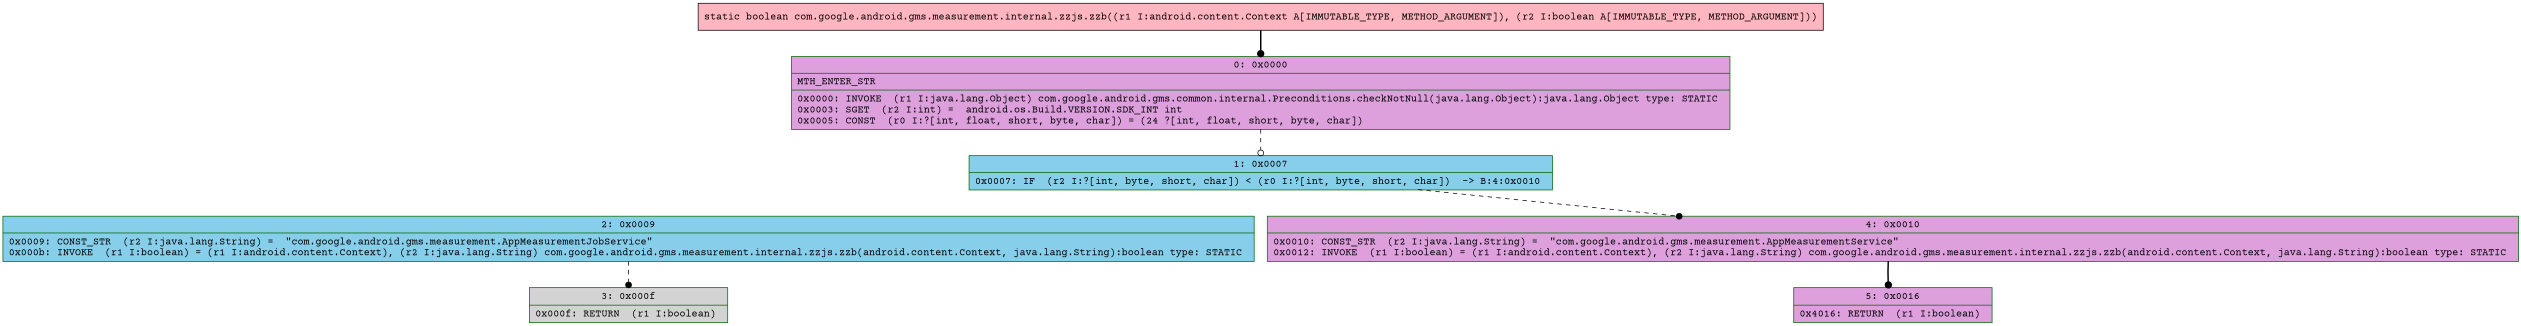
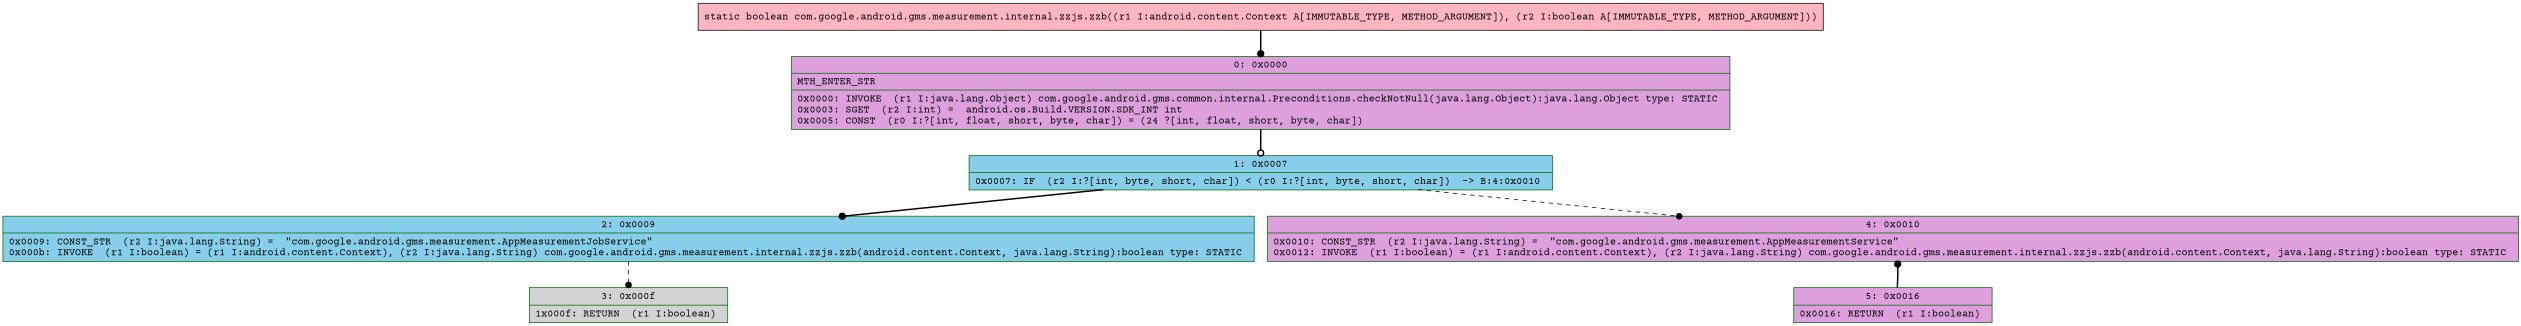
(1261, 140) -> (1261, 140)
none -> (974, 203)
(1888, 272) -> (1898, 277)
(629, 314) -> (629, 314)
(1893, 314) -> (1893, 314)
